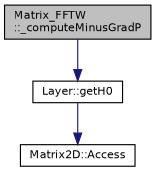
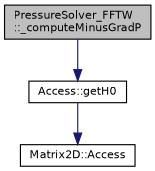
(78, 22) -> (78, 22)
(78, 92) -> (78, 92)
